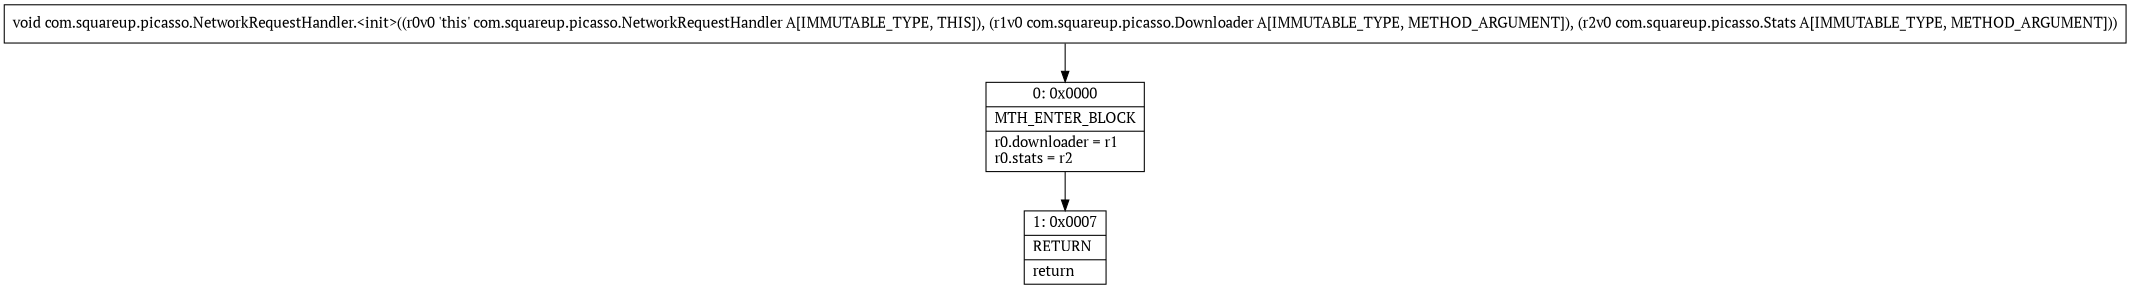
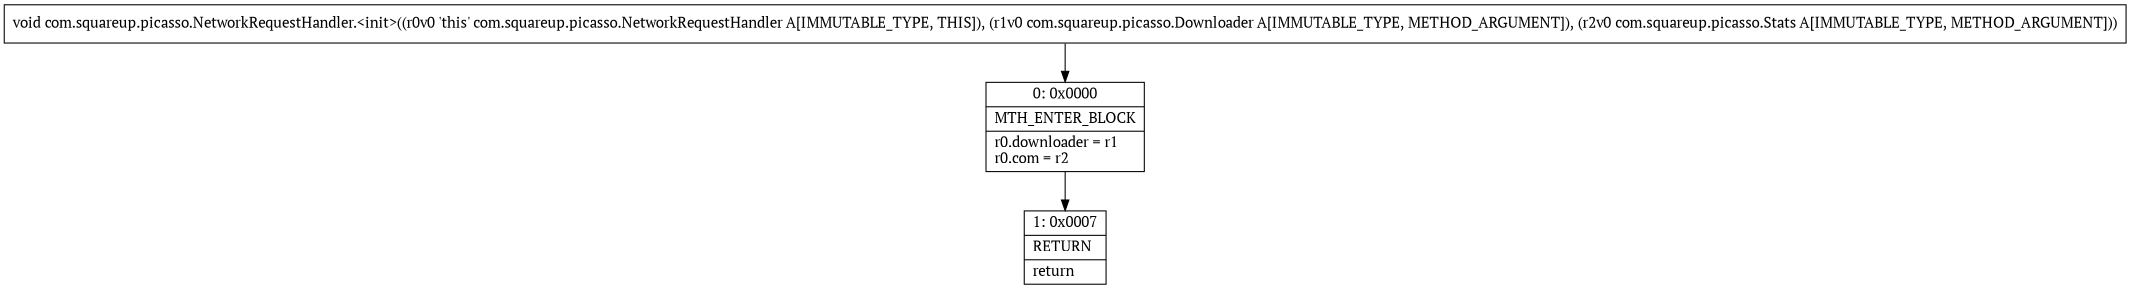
(1034, 159) -> (1032, 159)
